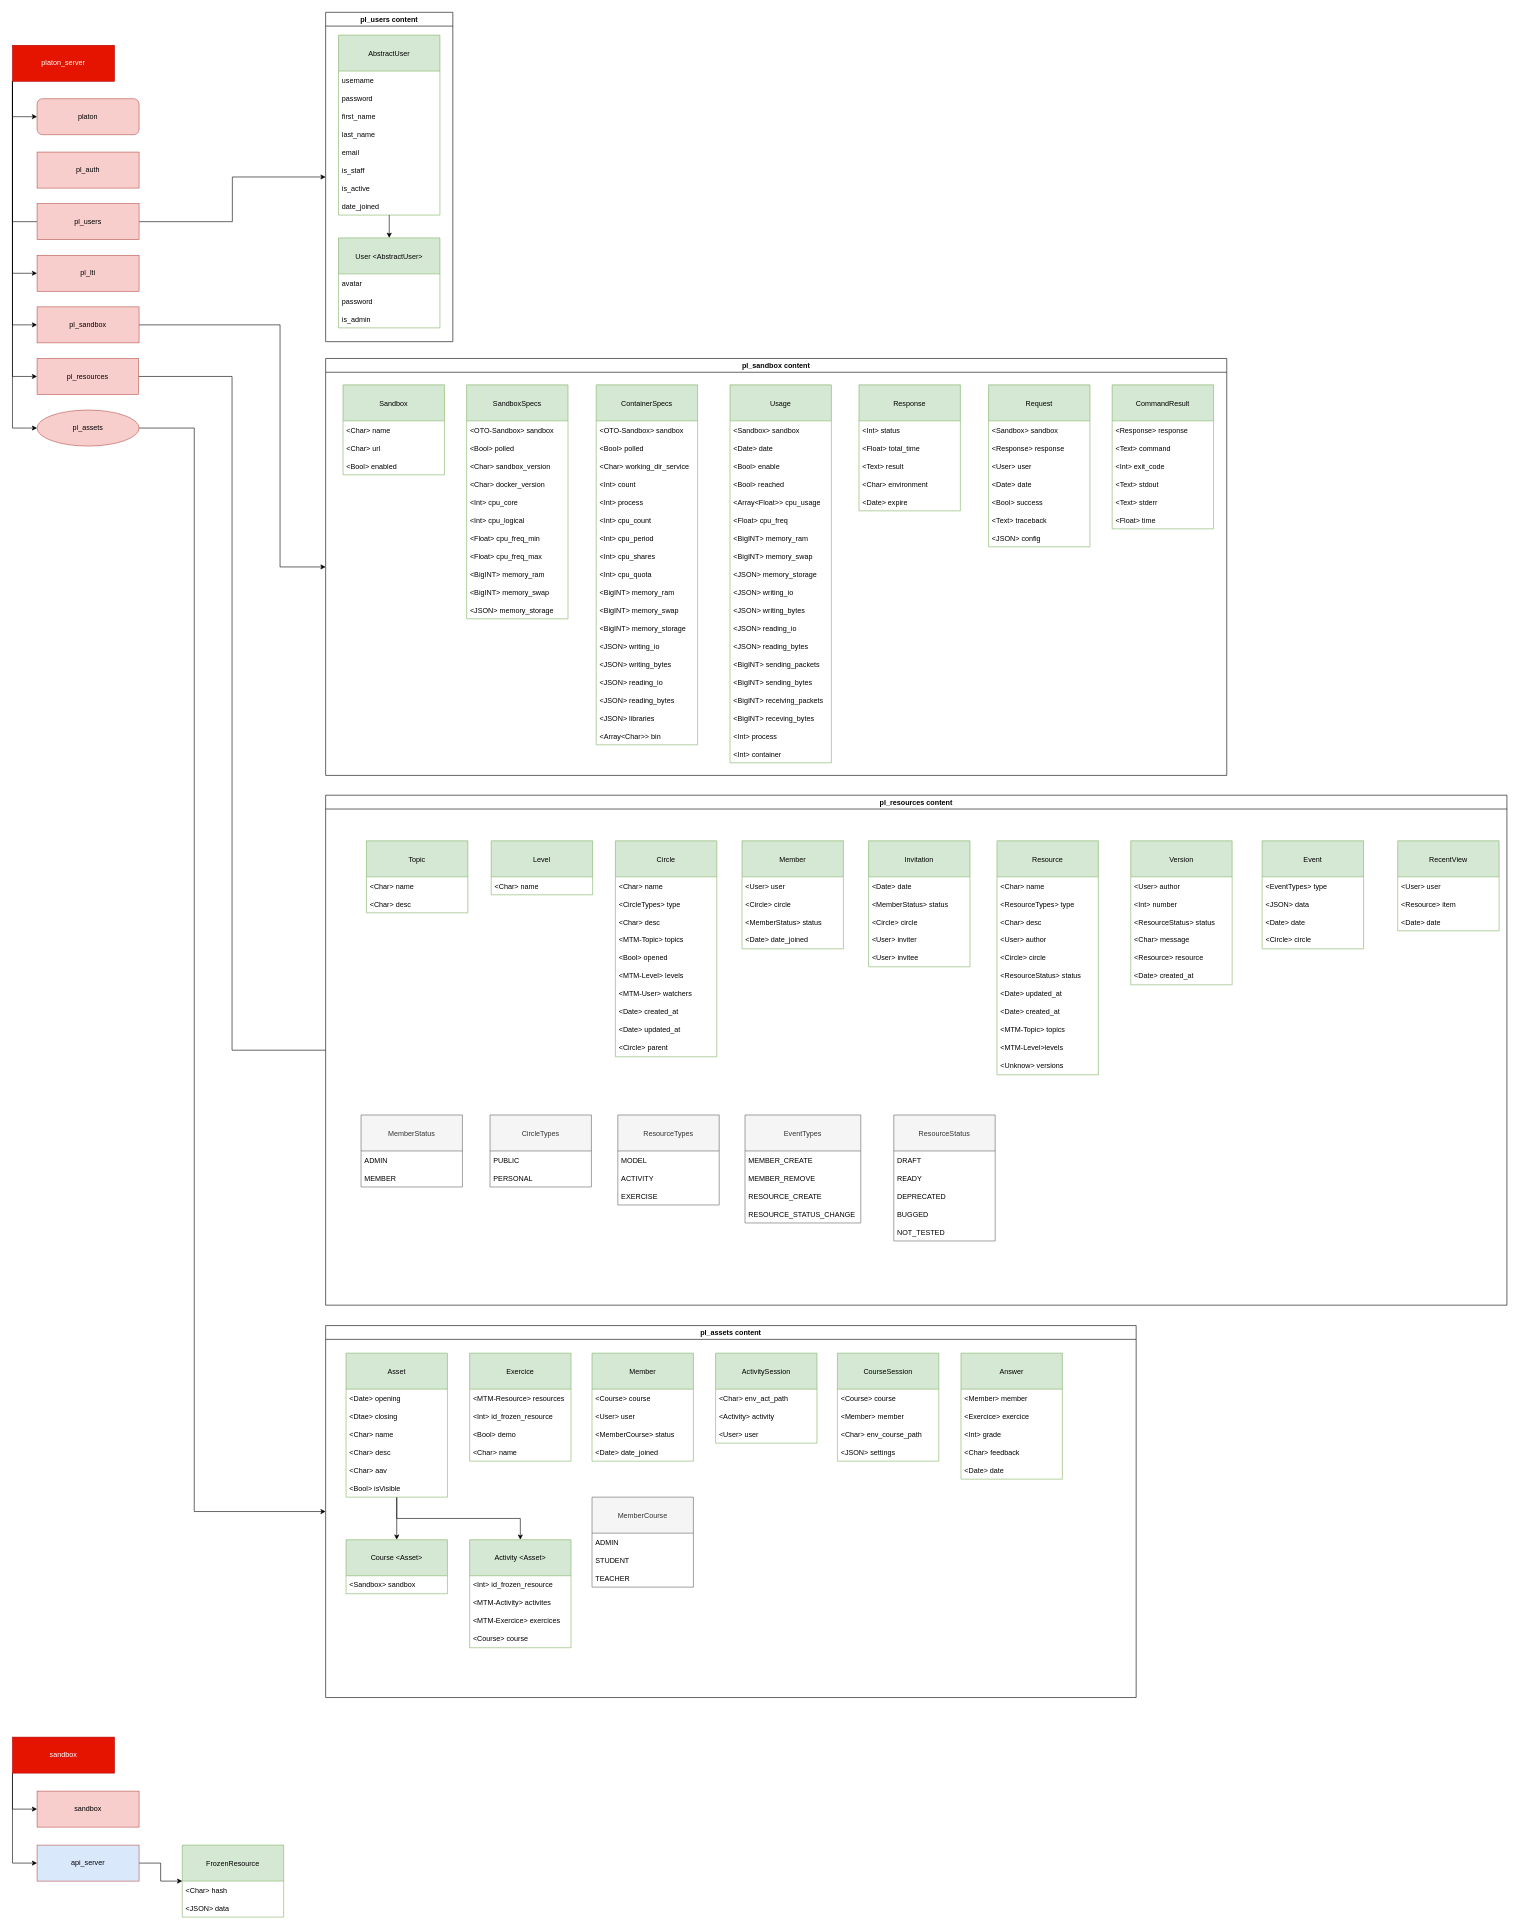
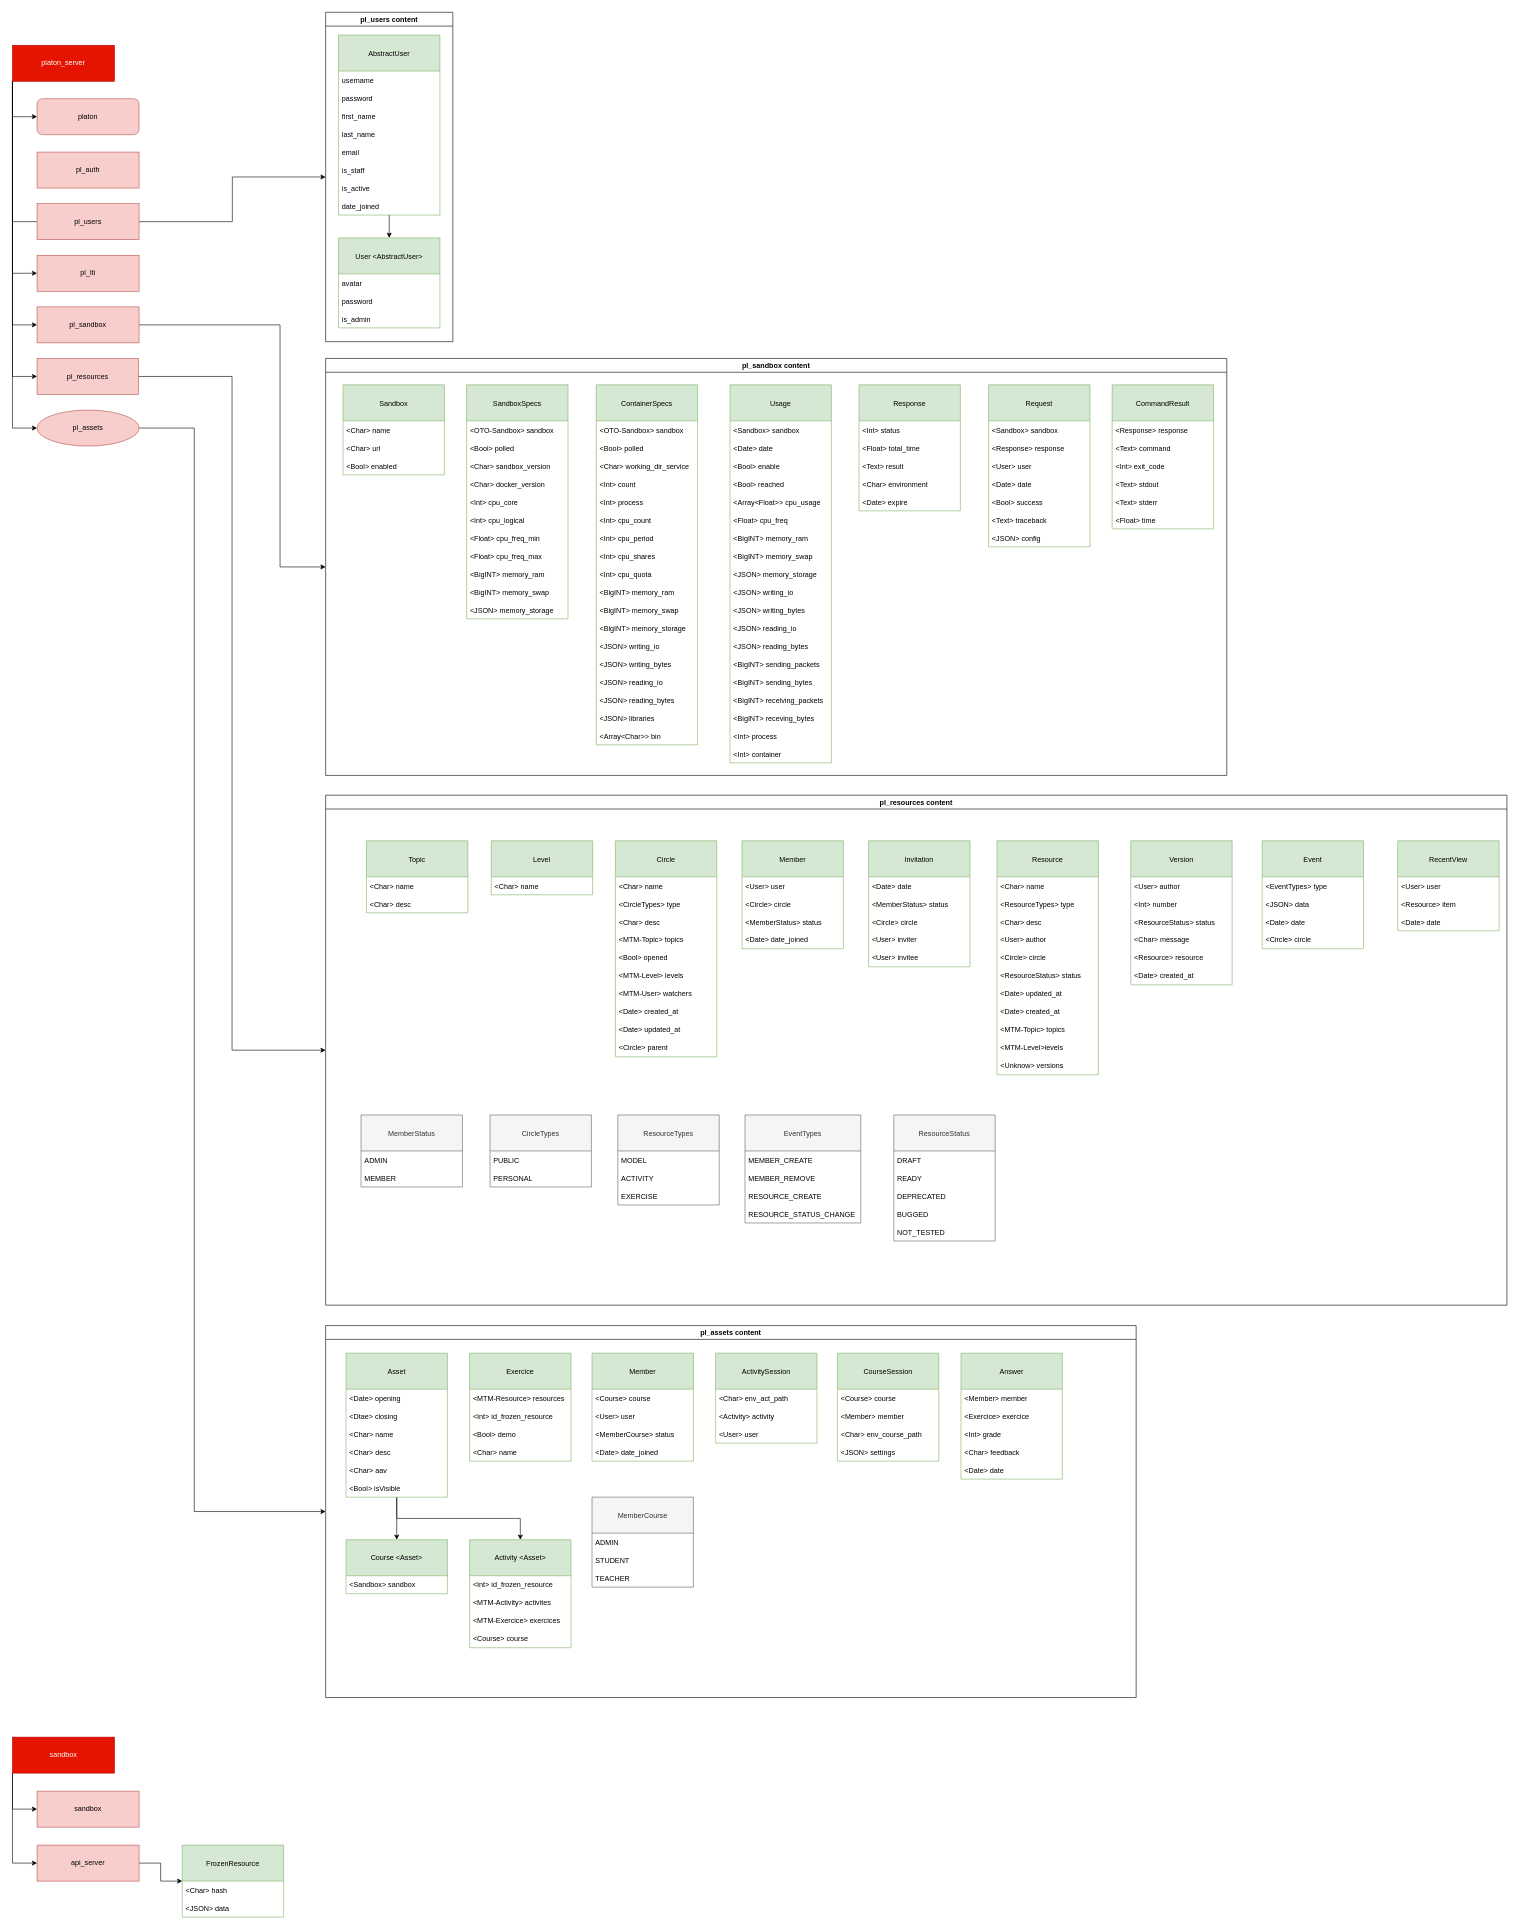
(321, 1050) -> (320, 1050)
(88, 1863) -> (88, 1863)
